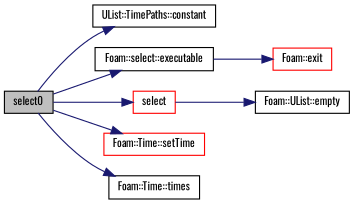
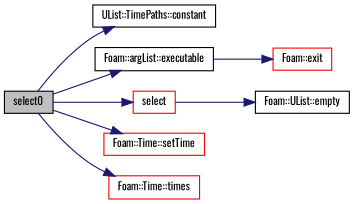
(154, 59) -> (154, 59)
(154, 187) -> (154, 187)
